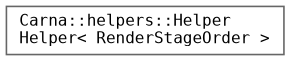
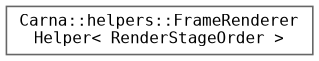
(145, 30) -> (160, 30)
